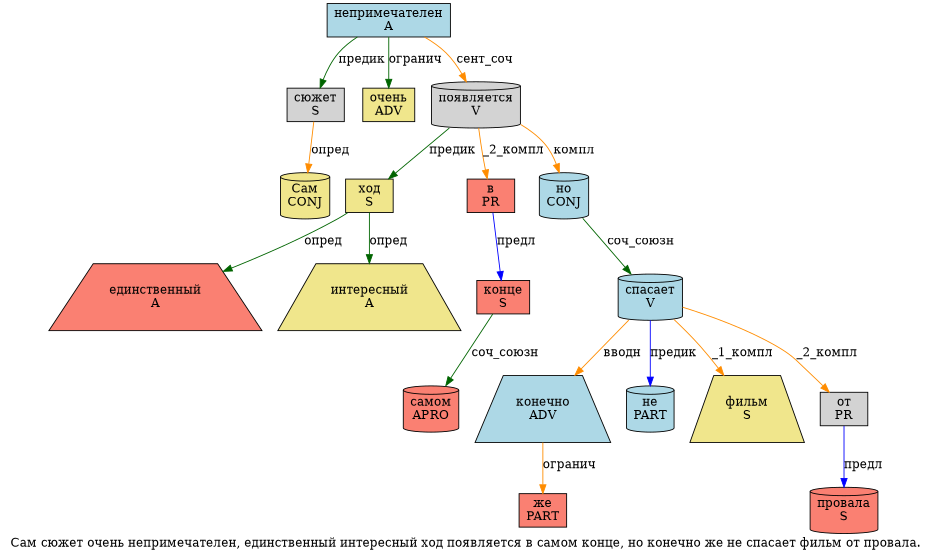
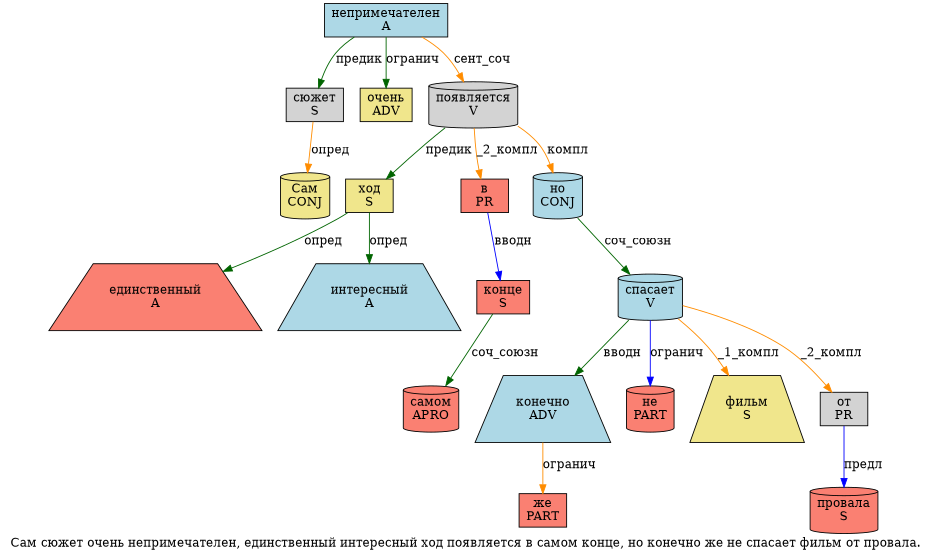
(516, 241) -> (513, 241)
(369, 297) -> (369, 297)
(605, 344) -> (605, 344)
(674, 353) -> (677, 353)
(650, 409) -> (650, 409)
